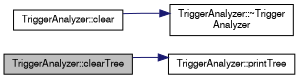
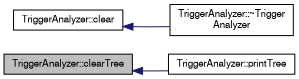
(141, 13) -> (151, 27)
(145, 57) -> (156, 71)
